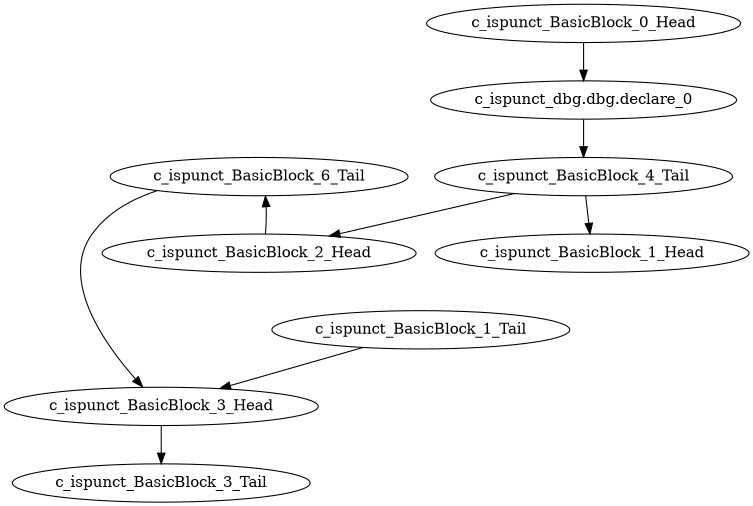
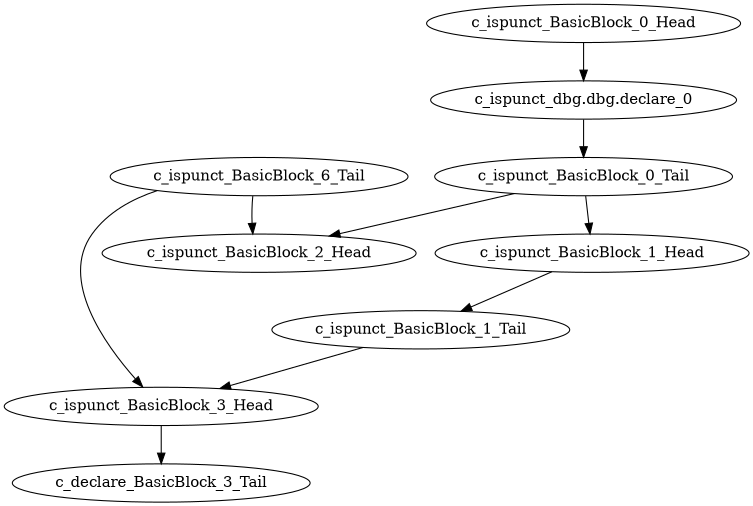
(584, 177) -> (584, 177)
(266, 220) -> (252, 210)
none -> (511, 289)
(161, 483) -> (161, 483)
